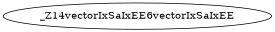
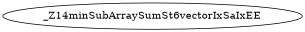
(137, 16) -> (153, 16)
